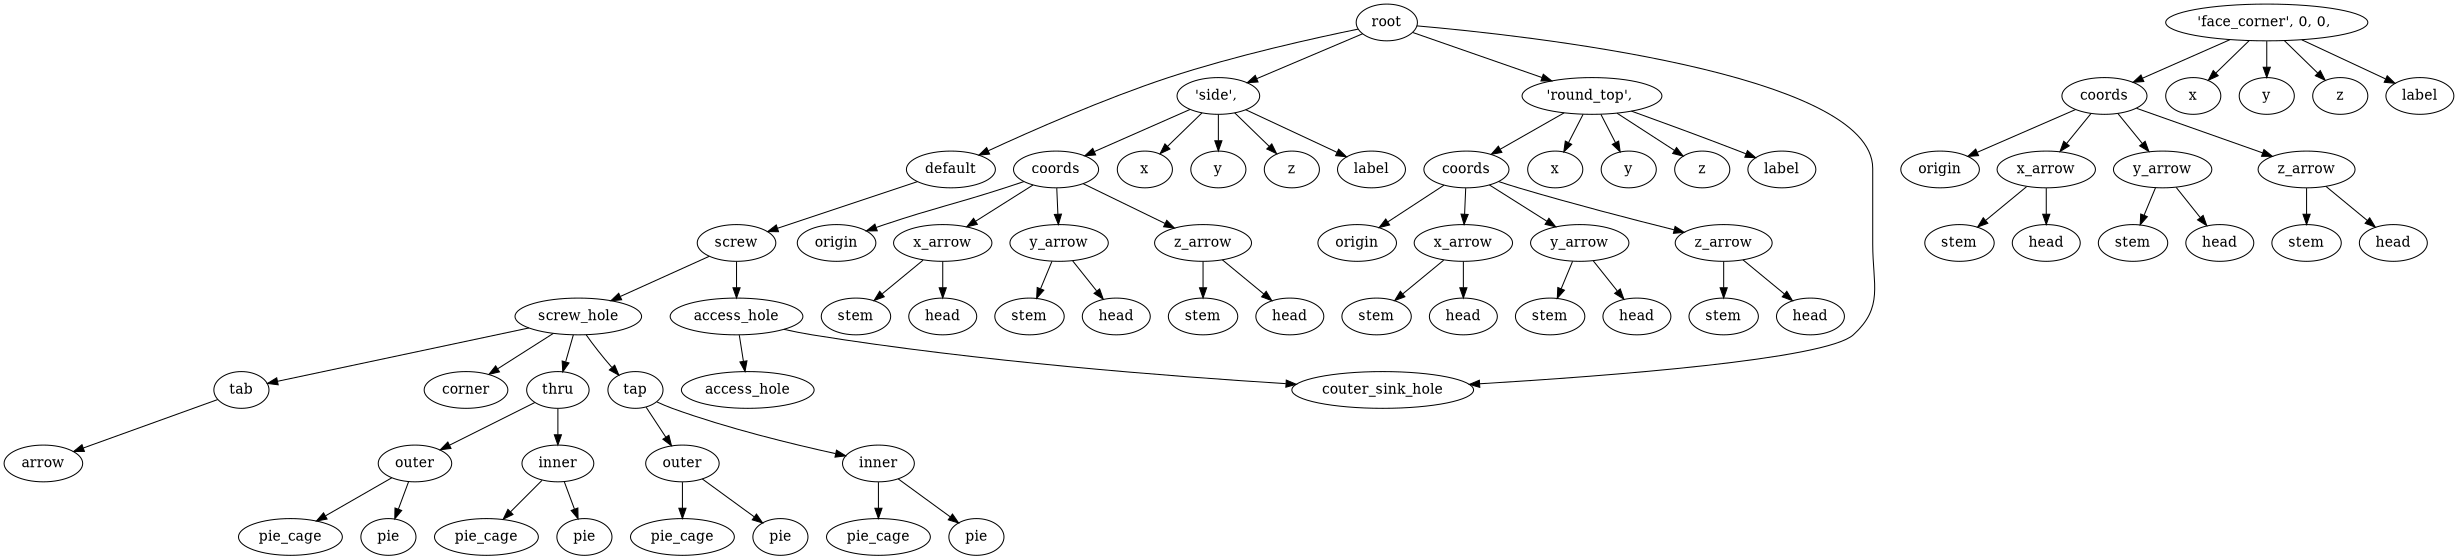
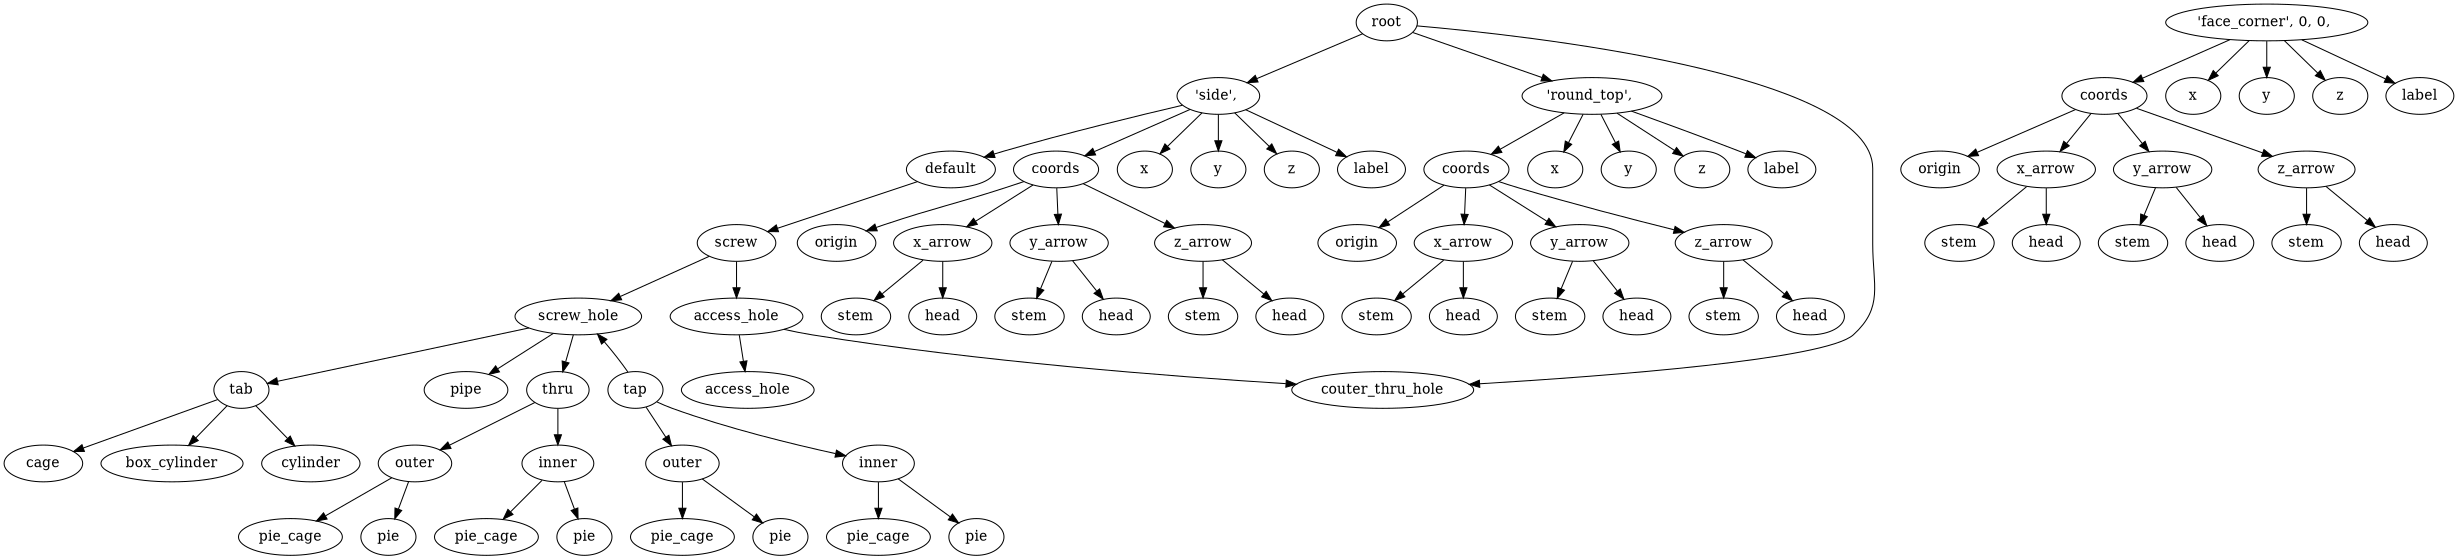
(1169, 77) -> (1088, 128)
(599, 351) -> (617, 357)
(466, 390) -> (466, 390)
(1383, 390) -> (1383, 390)
(43, 463) -> (43, 463)
none -> (172, 463)
none -> (311, 463)
